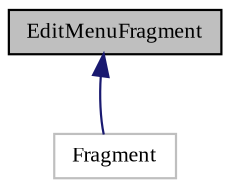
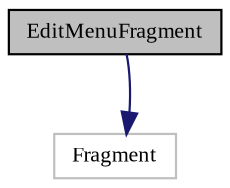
(100, 105) -> (130, 83)
